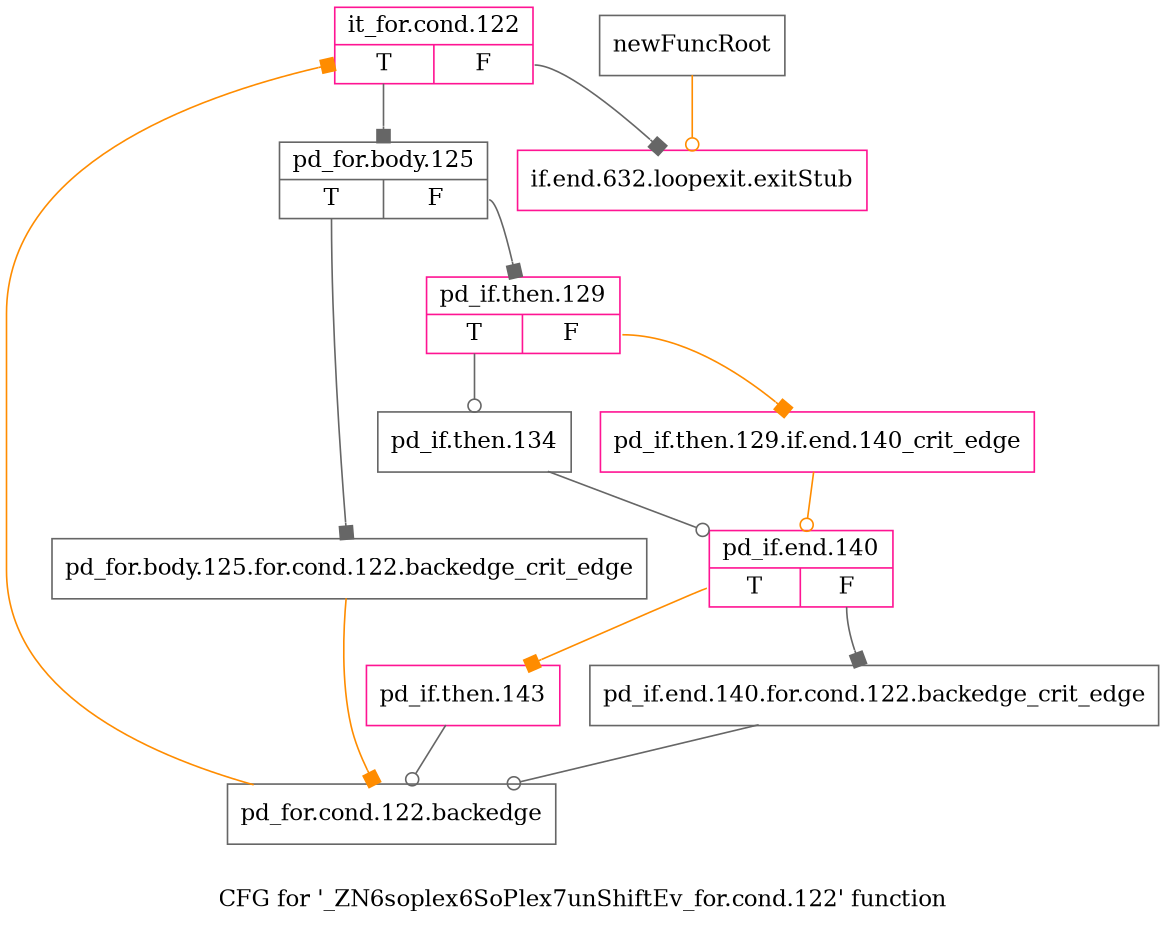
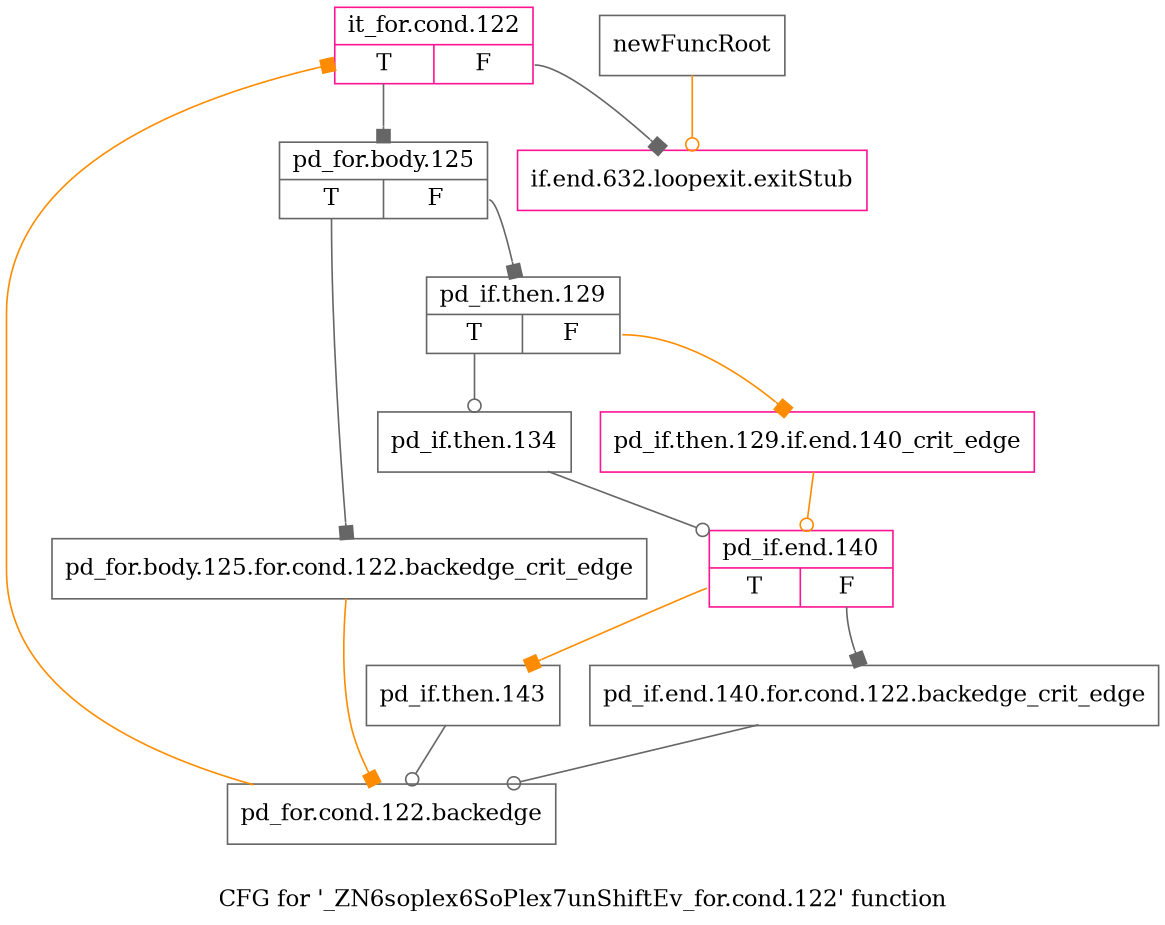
(523, 315) -> (523, 315)
(463, 696) -> (463, 696)
